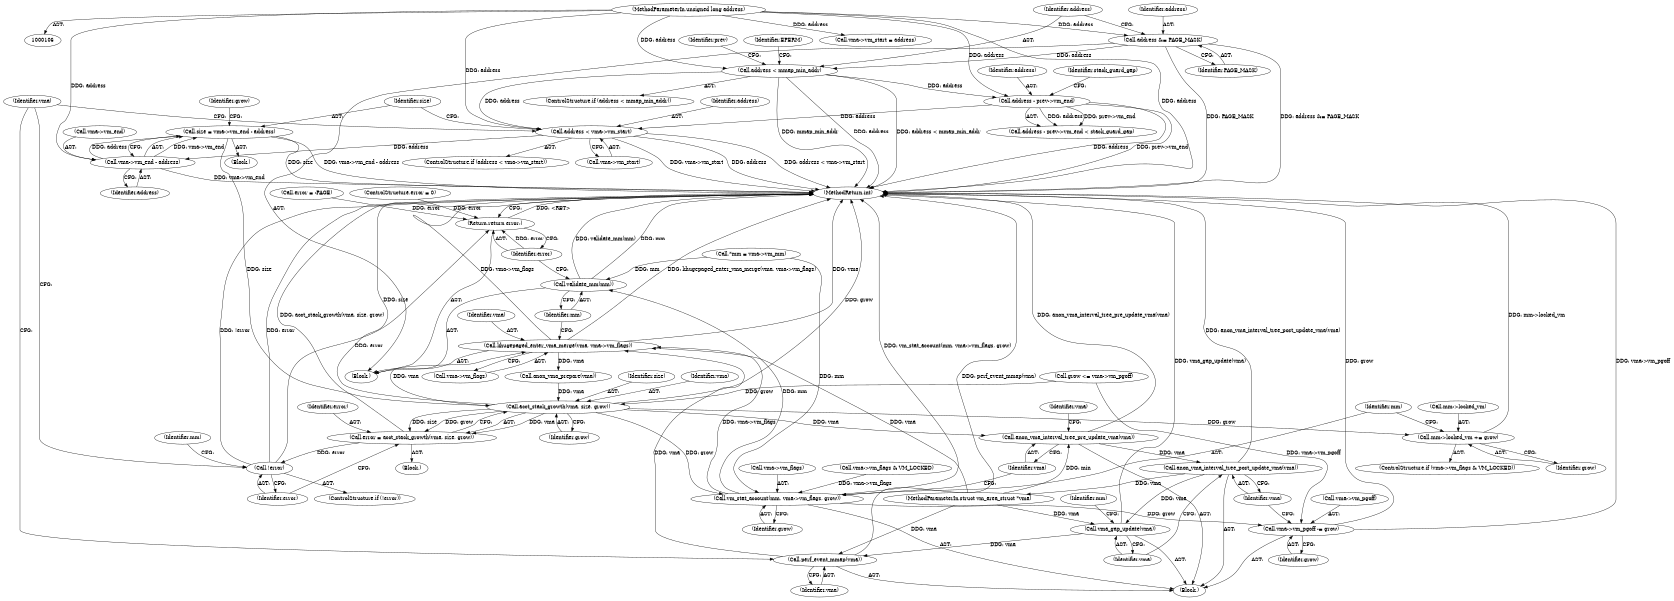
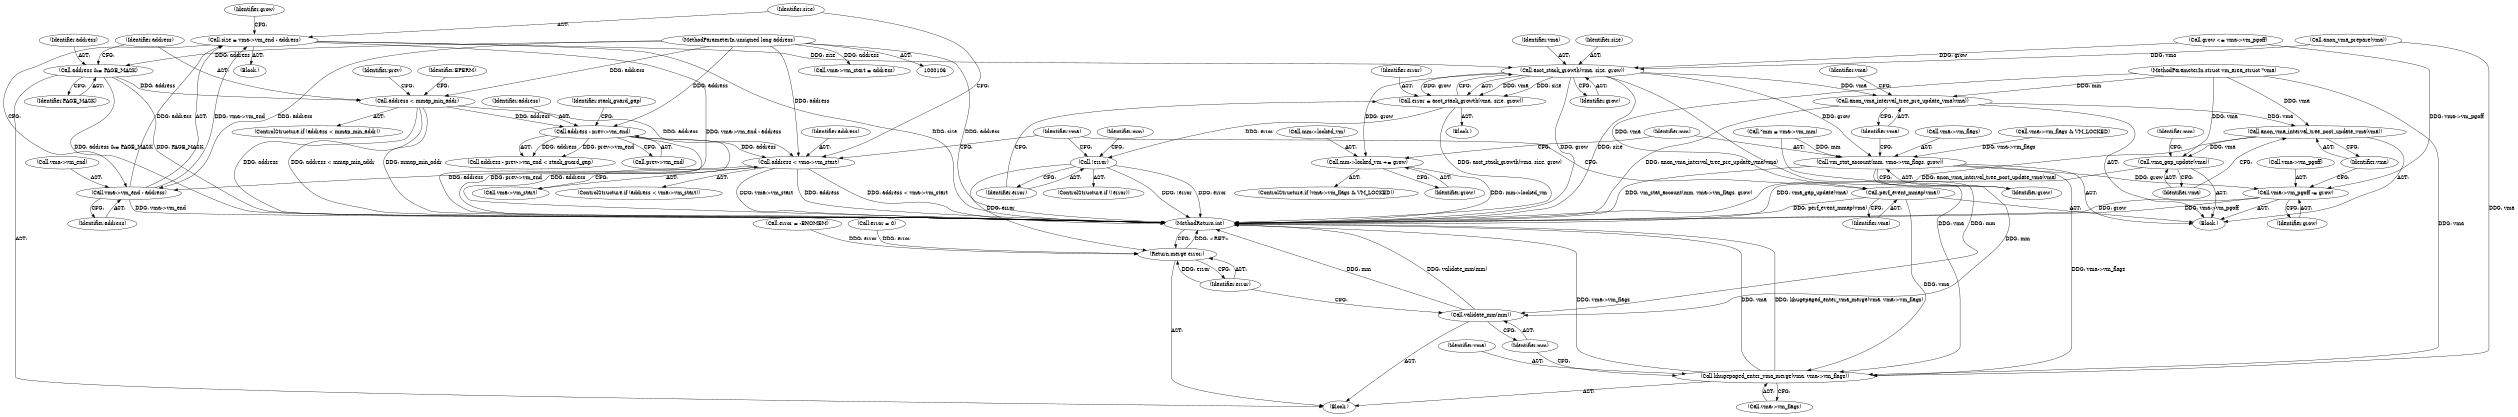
none -> (659, 163)
(307, 193) -> (797, 224)
(400, 193) -> (877, 224)
(495, 224) -> (1177, 254)
(558, 360) -> (2372, 360)
(1108, 487) -> (2268, 98)
(975, 545) -> none
